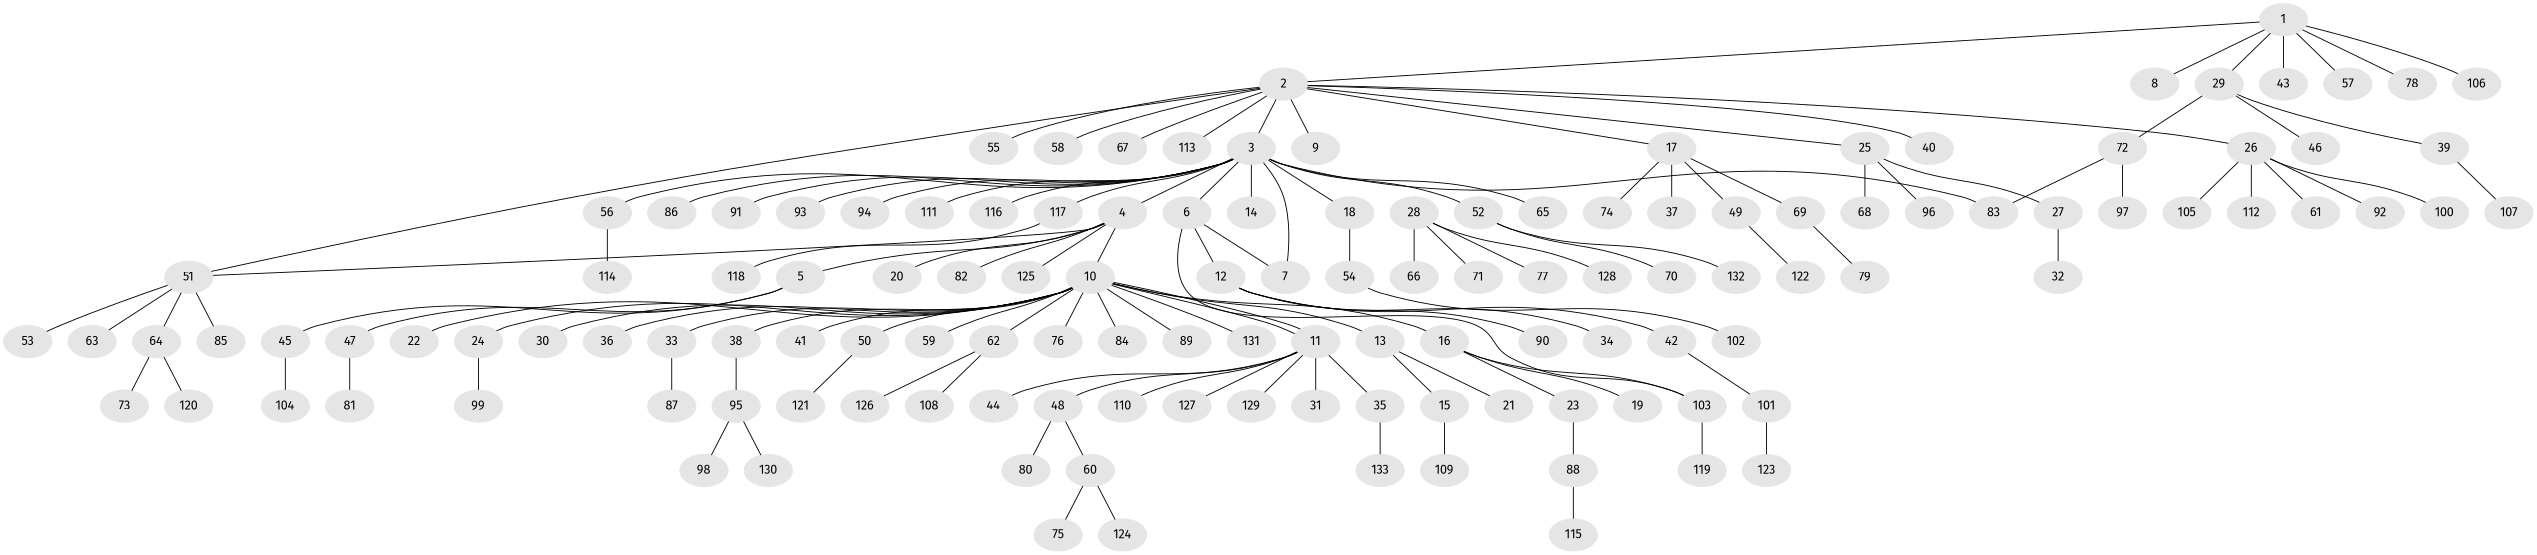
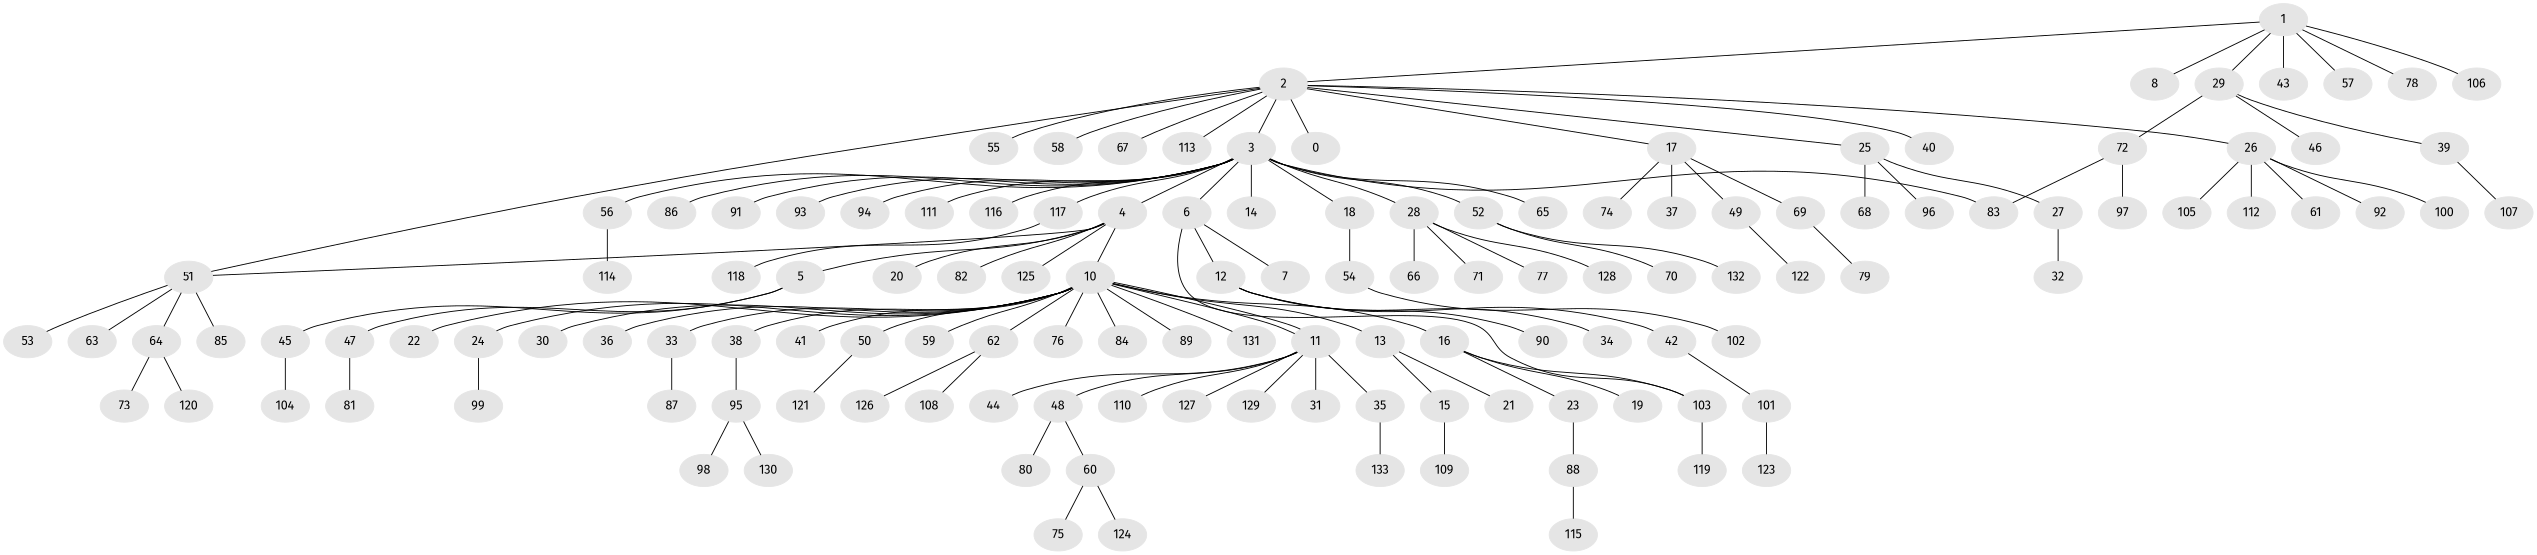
(1316, 148) -> (1316, 148)
(1286, 209) -> (1345, 184)
